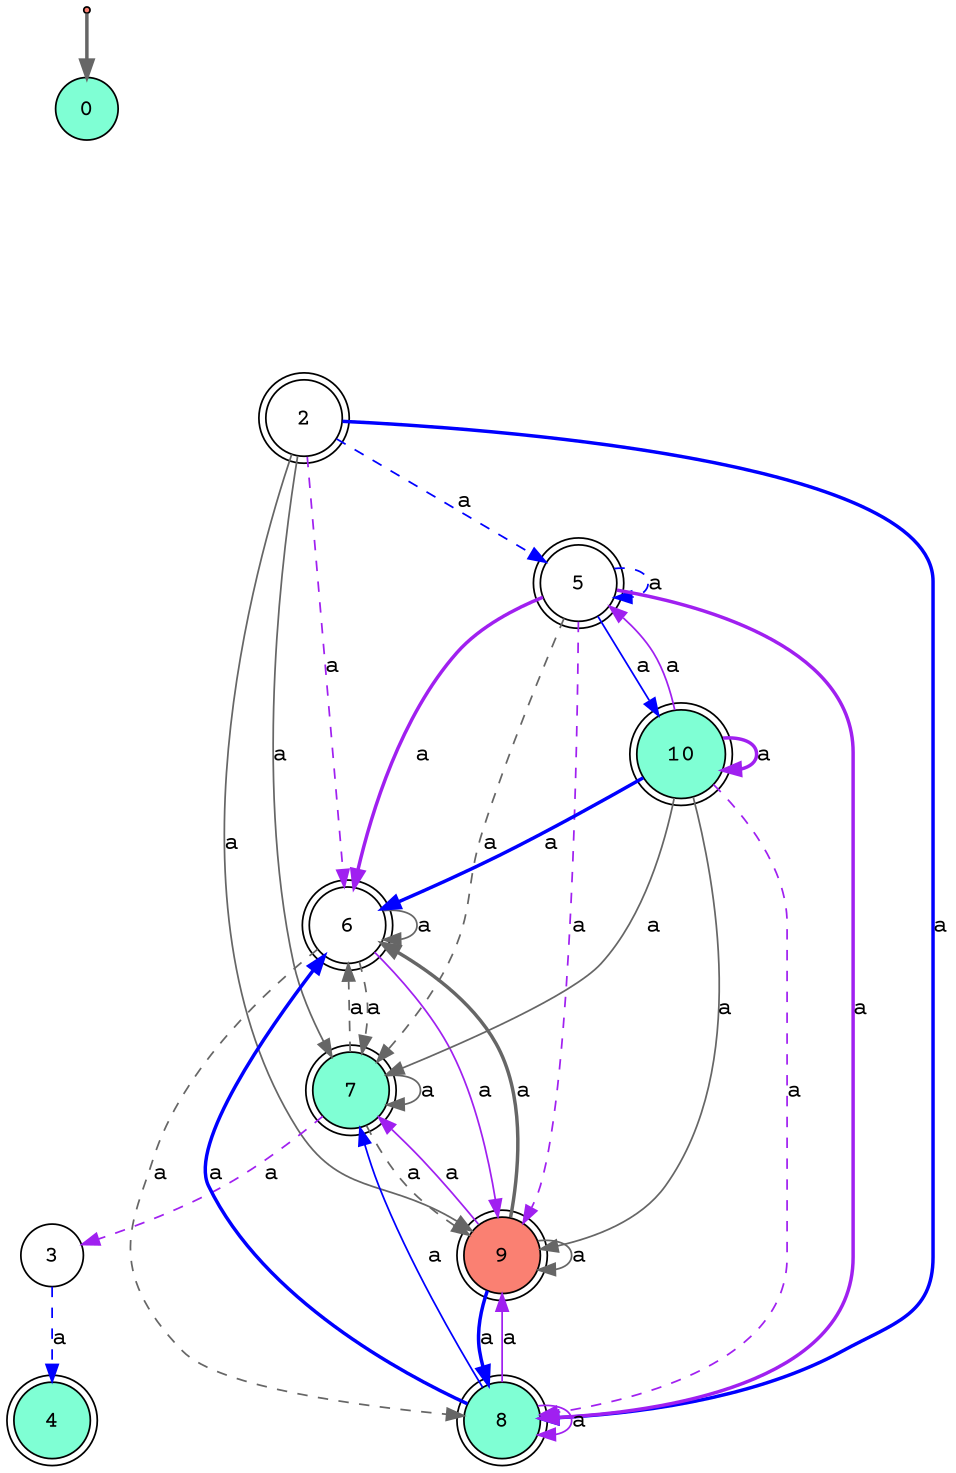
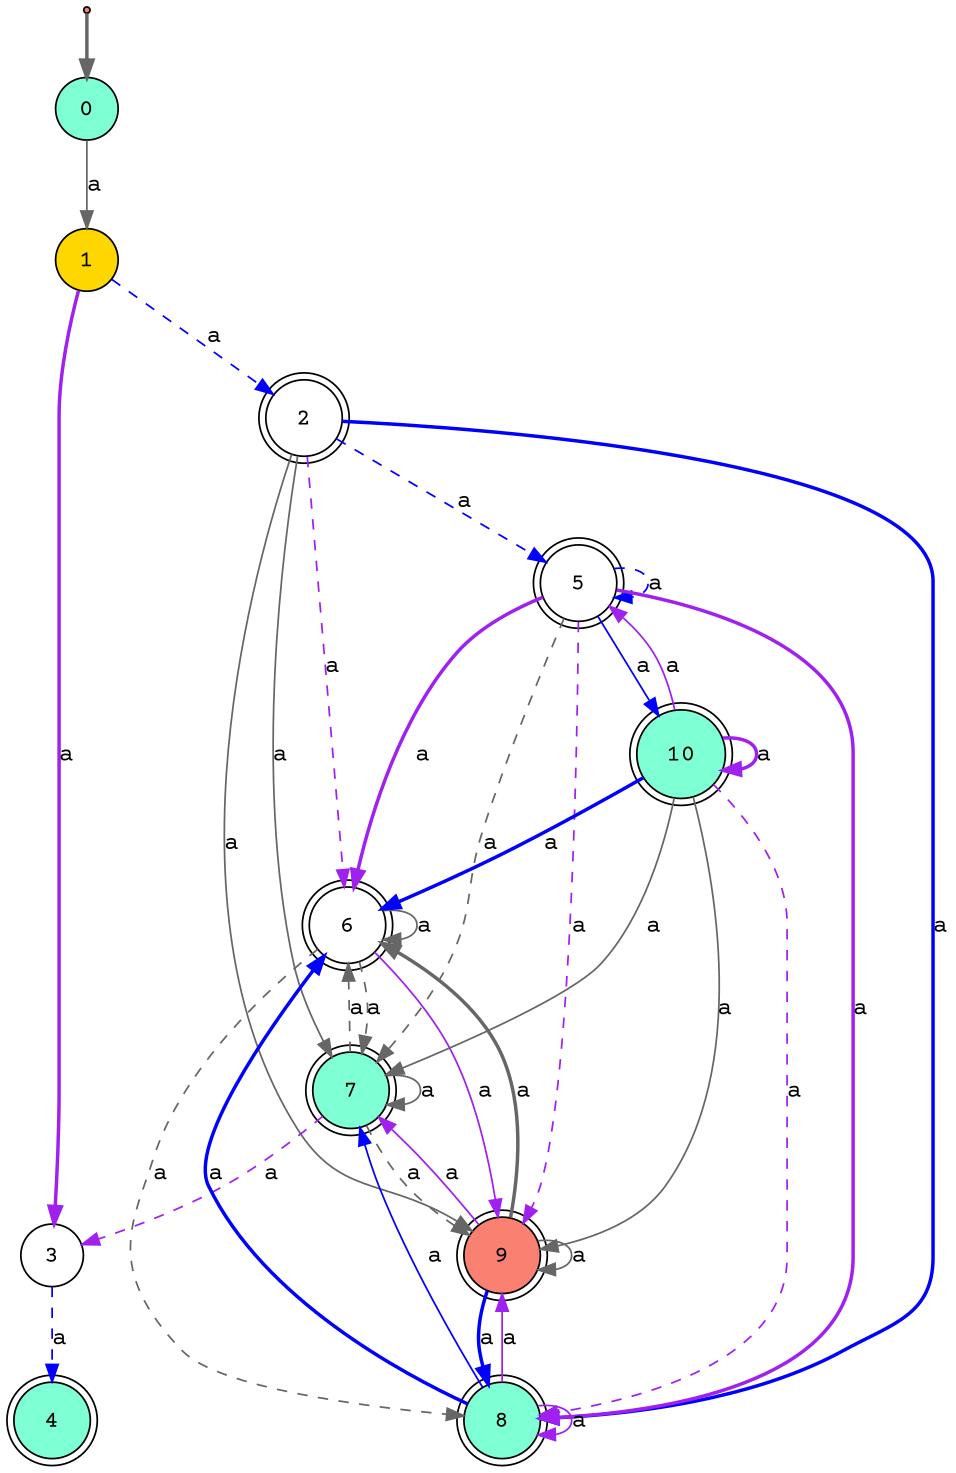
none -> (87, 260)
